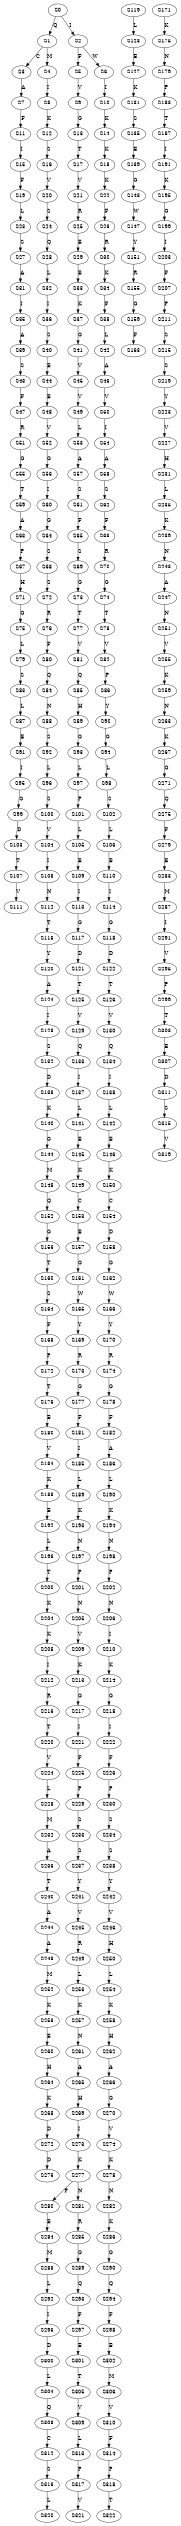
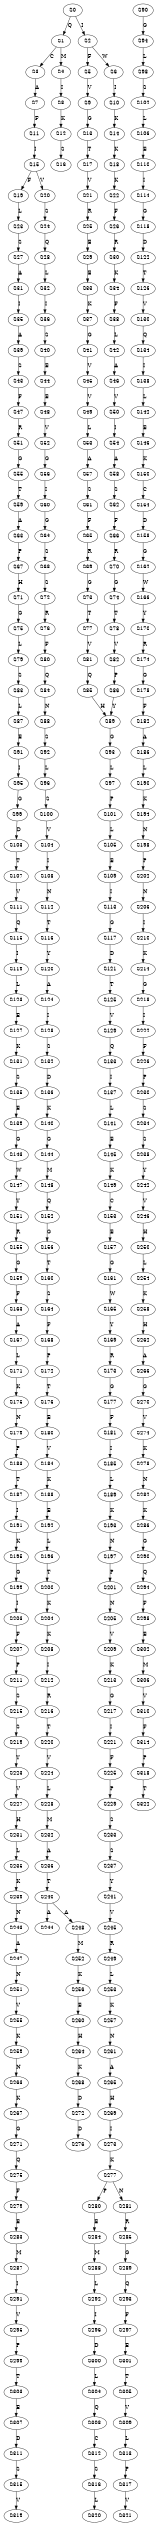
(47, 179) -> (39, 179)
(80, 552) -> (90, 552)
(106, 705) -> (112, 705)
none -> (16, 938)
none -> (16, 1340)
(47, 1942) -> (61, 1911)
